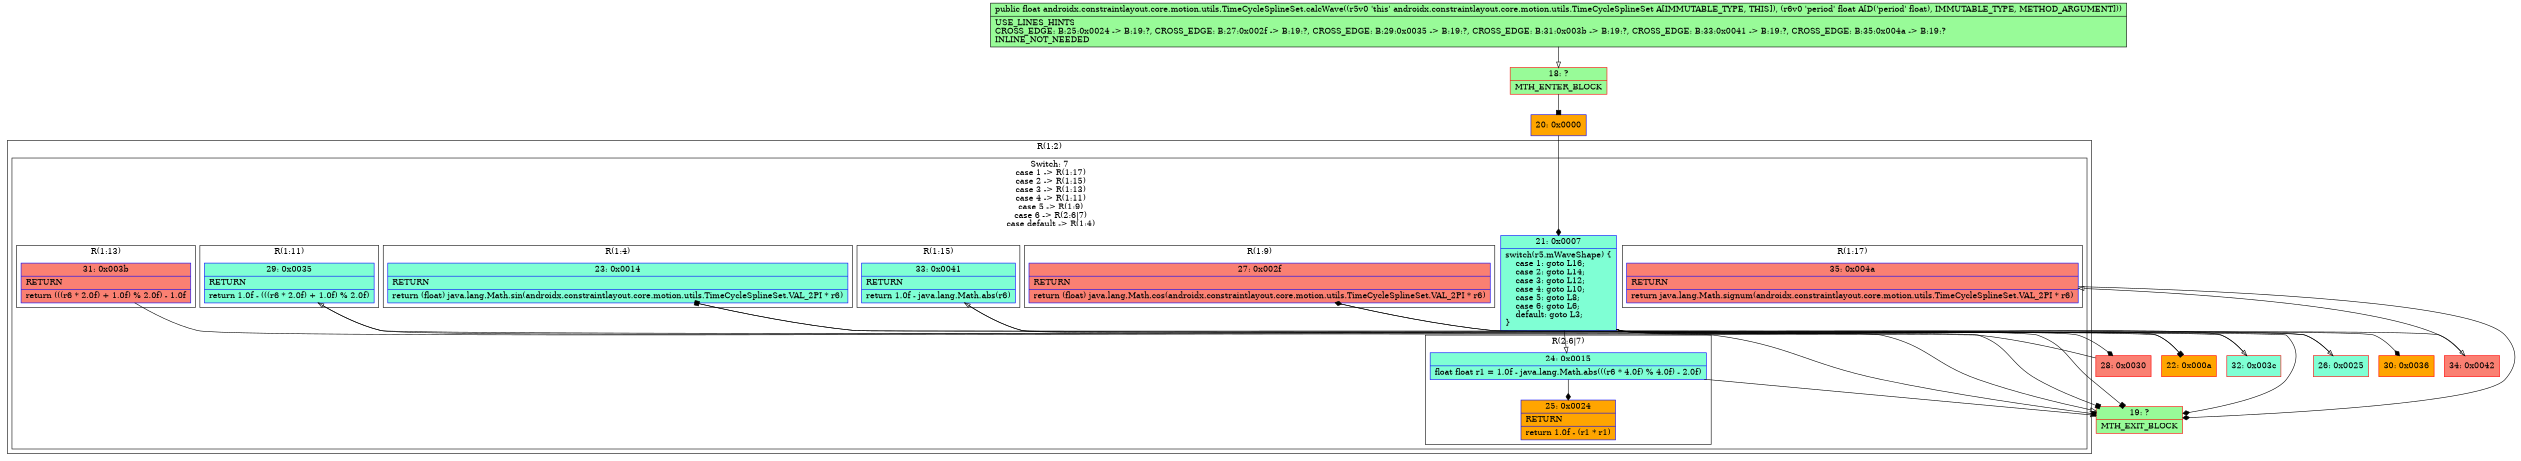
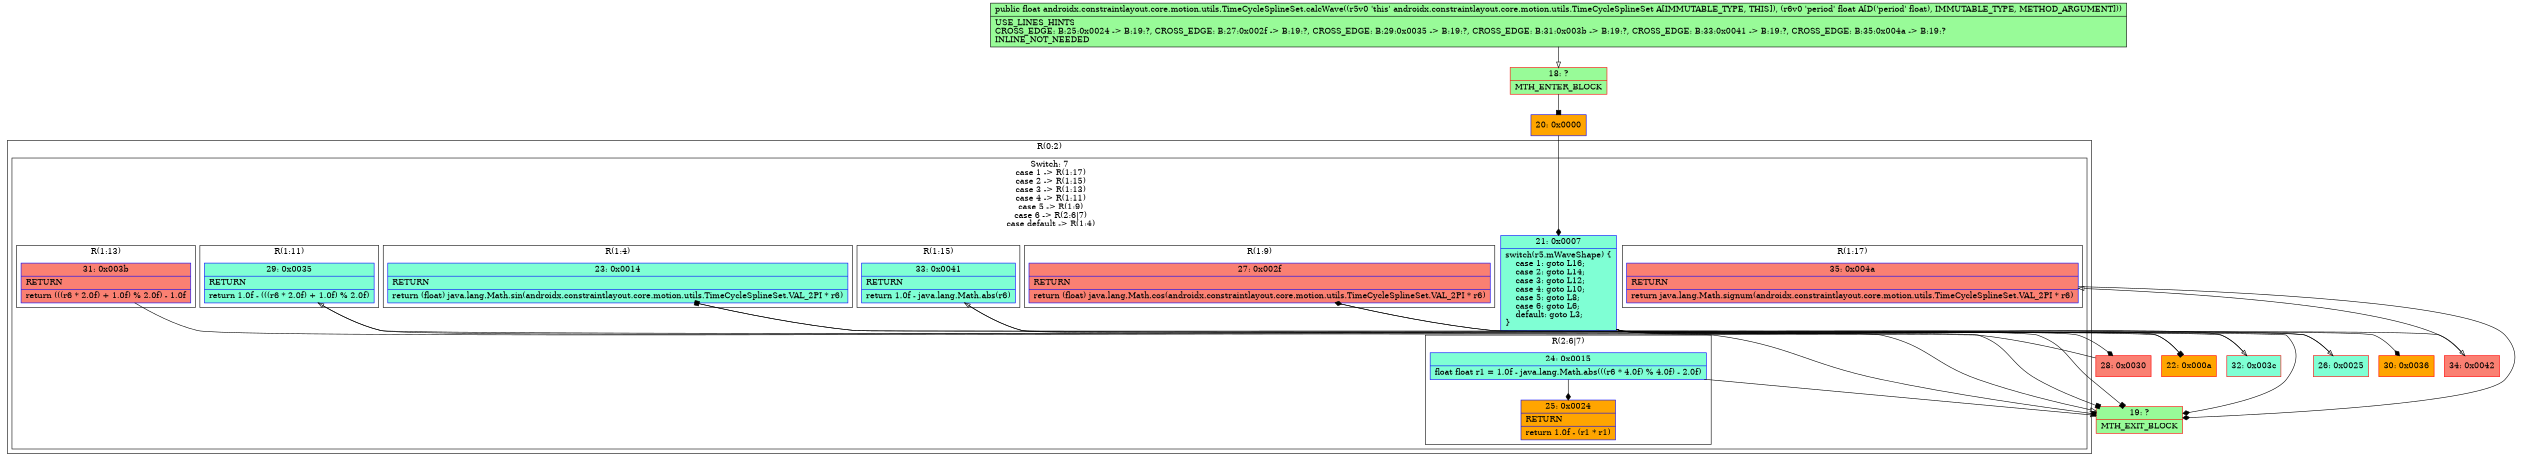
(1049, 147) -> (1049, 147)
(1565, 339) -> none
